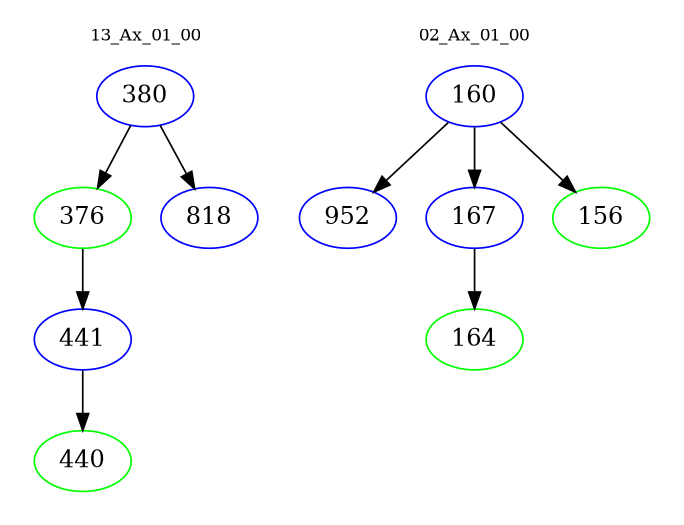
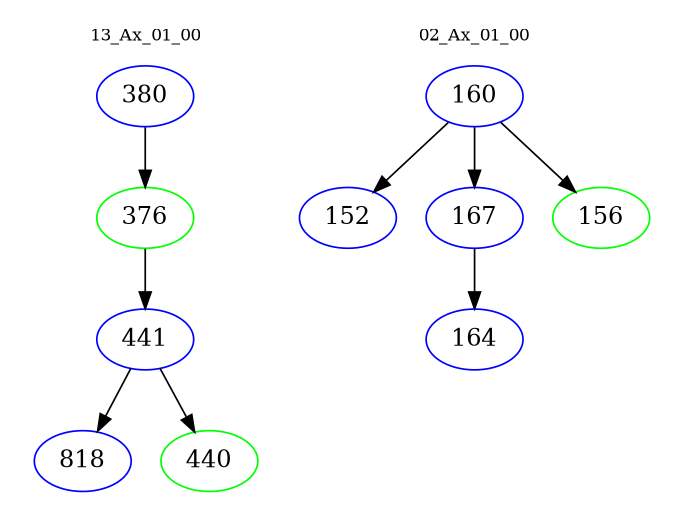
(173, 149) -> (118, 392)
(348, 218) -> (348, 218)
(475, 339) -> (475, 339)
